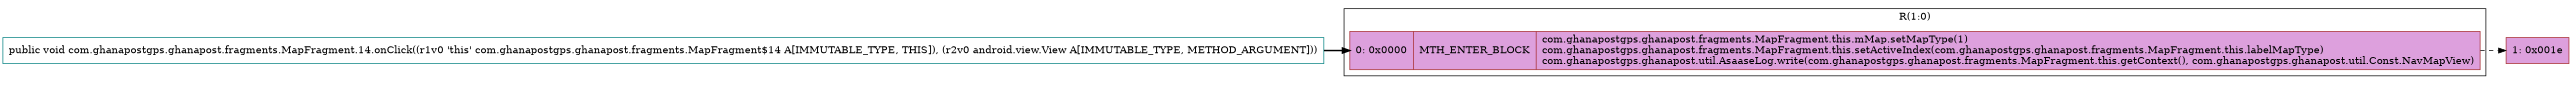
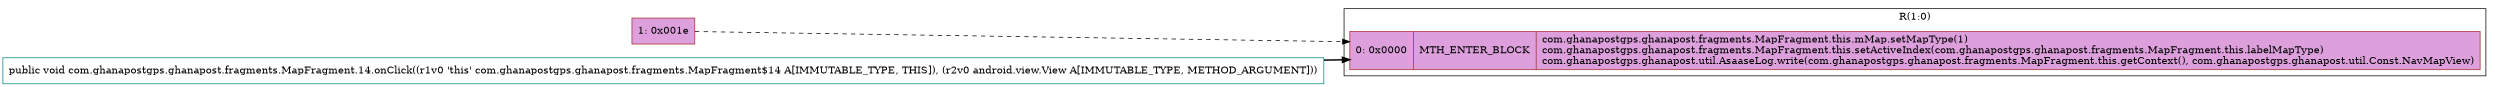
(2490, 51) -> (1019, 37)
